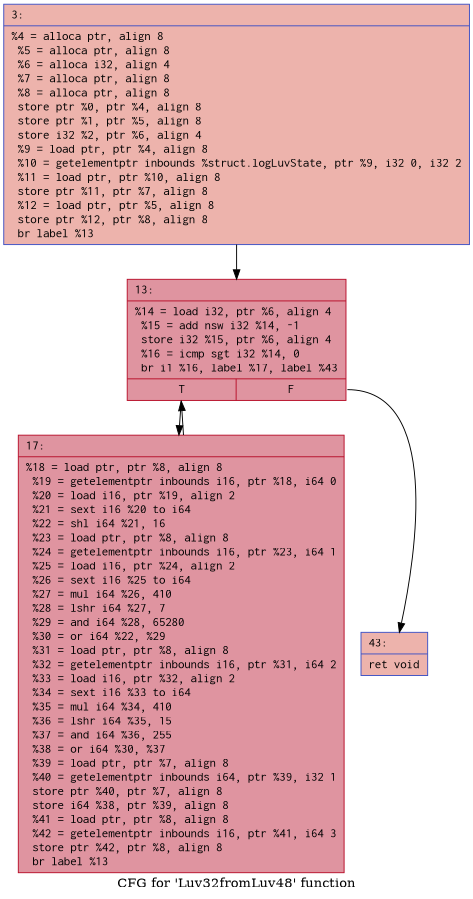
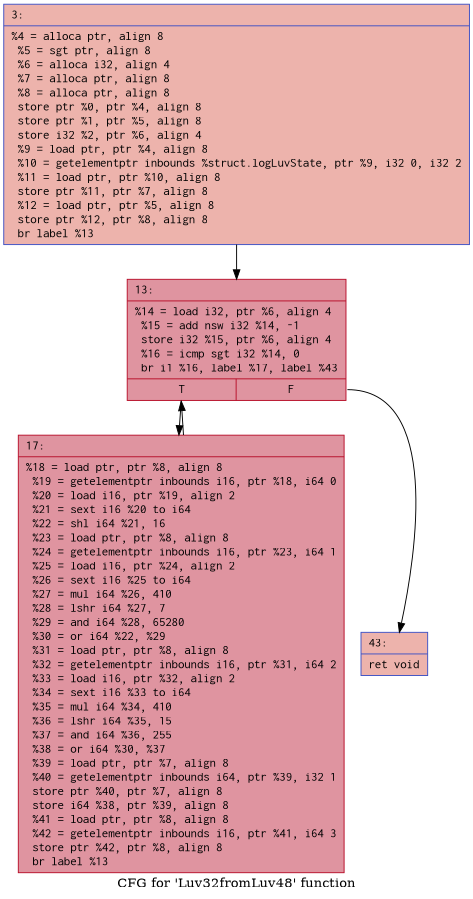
(91, 50) -> (81, 50)
